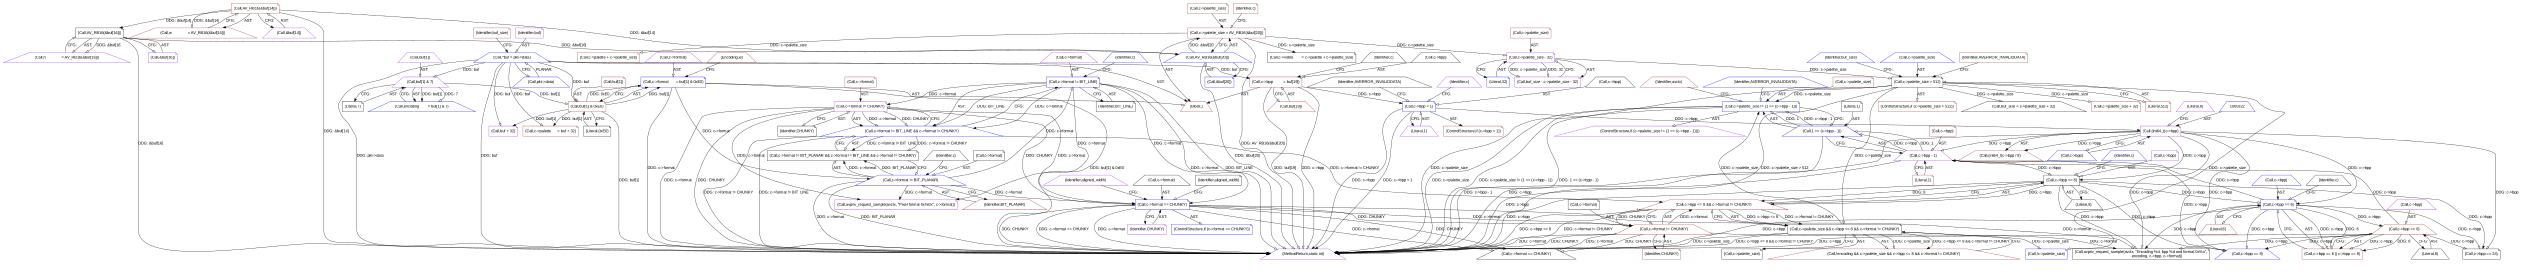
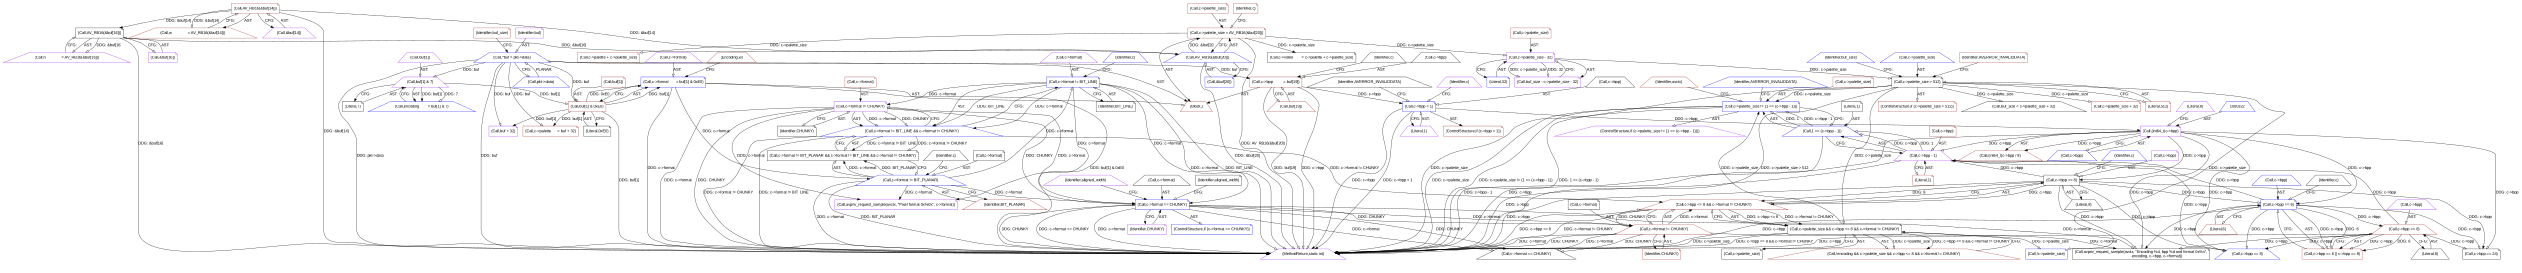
(2001, 162) -> (1999, 169)
